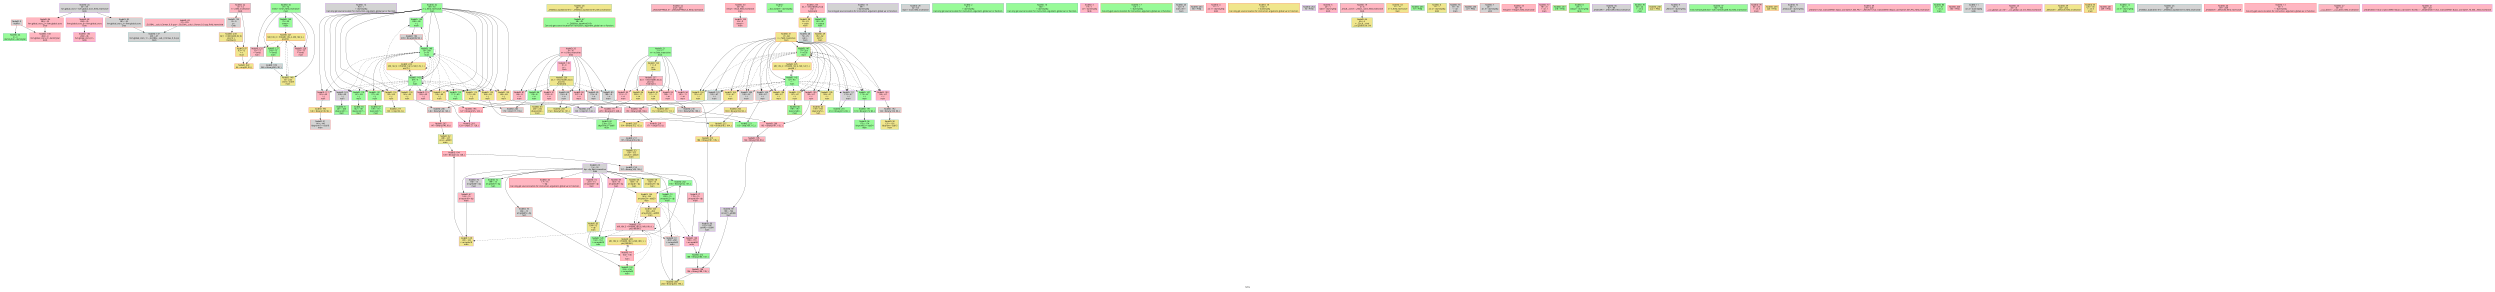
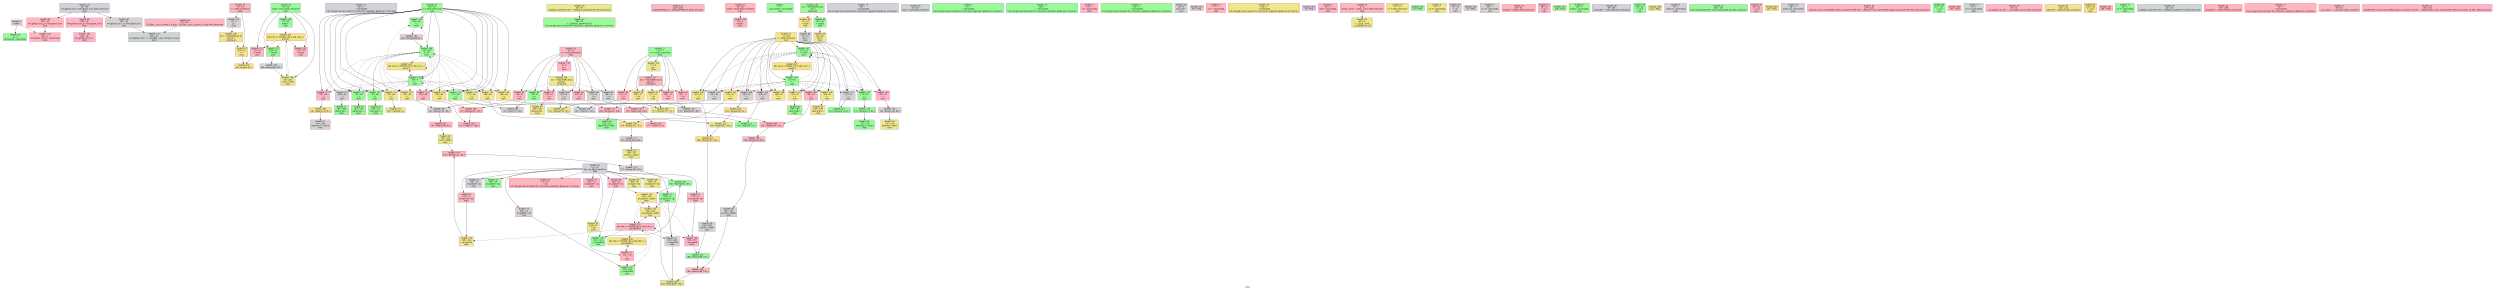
(812, 8) -> (812, 8)
